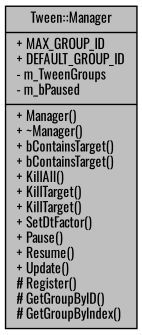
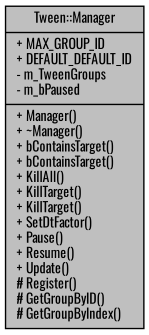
(71, 60) -> (75, 60)
